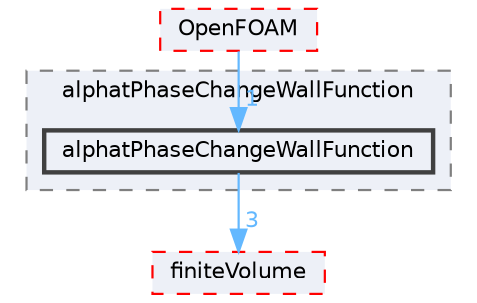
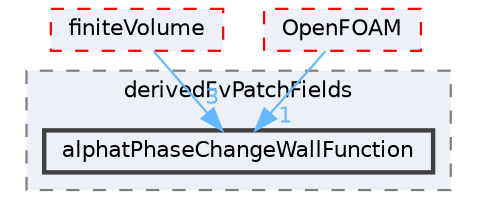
(239, 92) -> (239, 92)
(239, 204) -> (183, 85)
